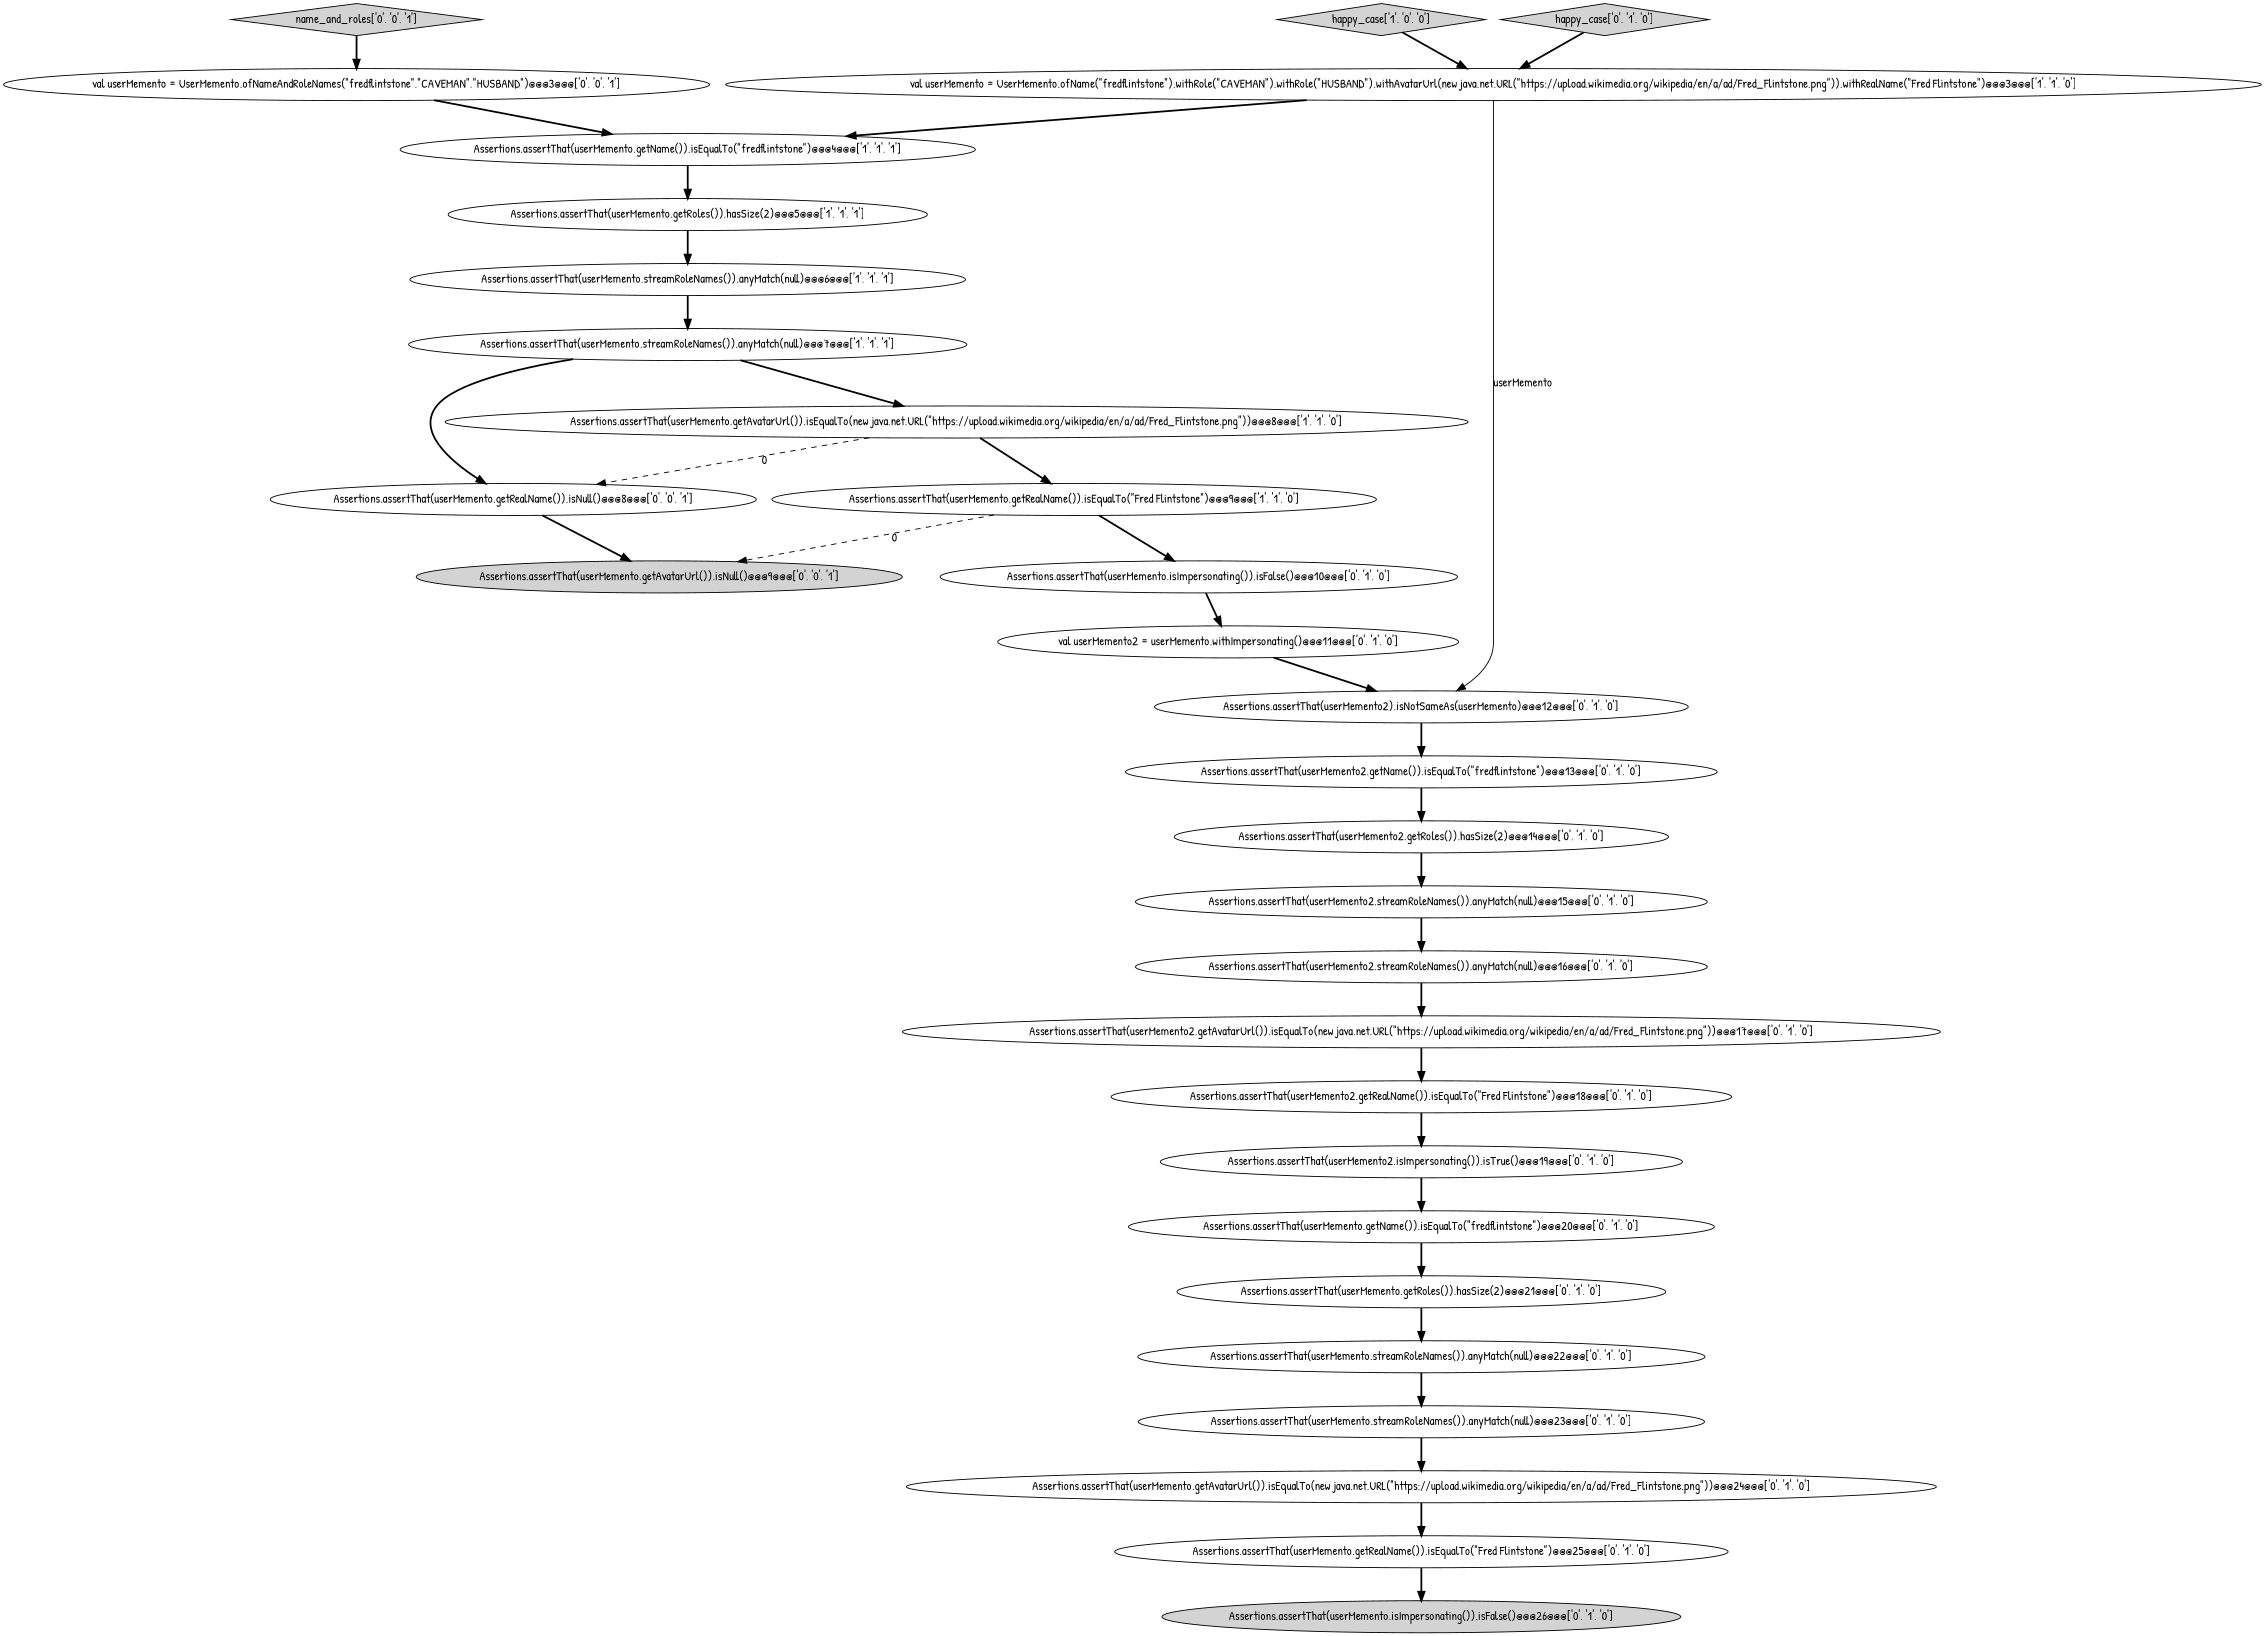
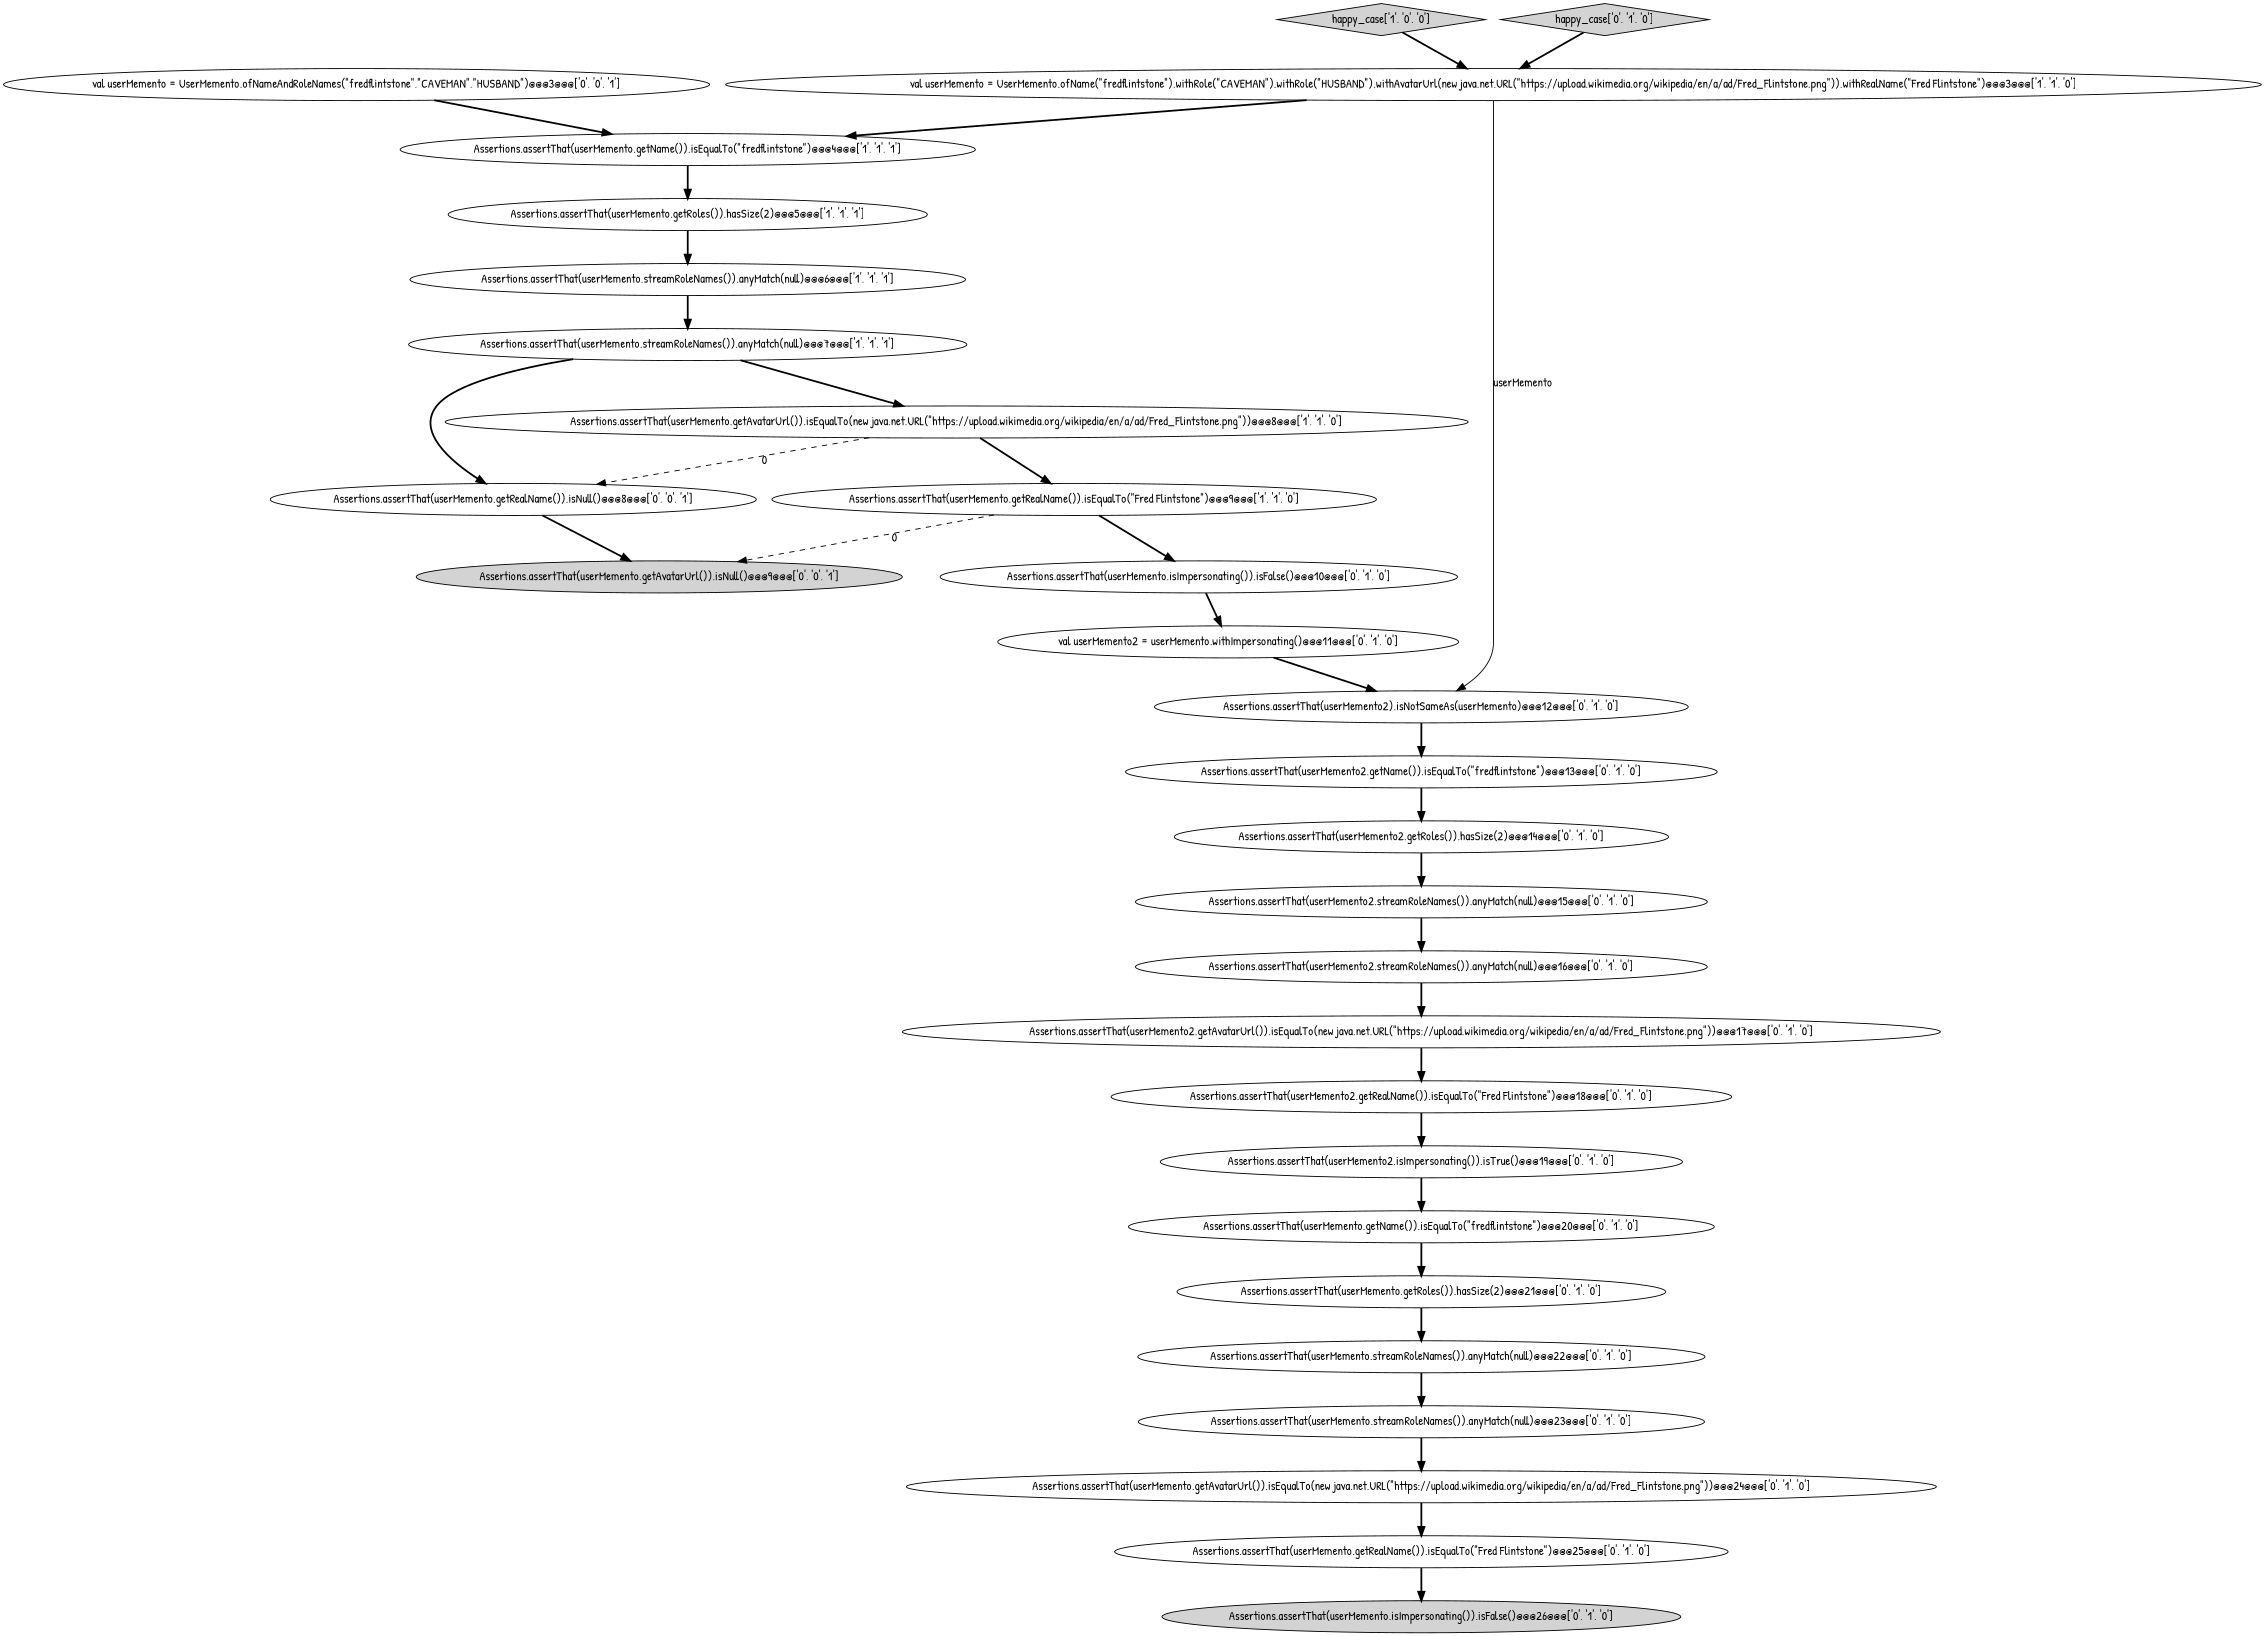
(357, 20) -> none
